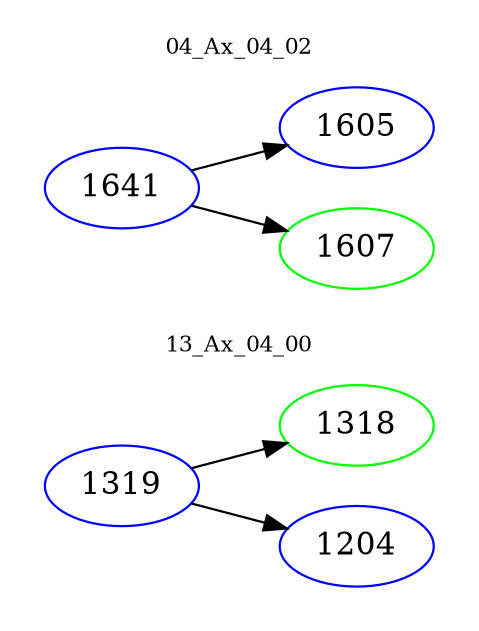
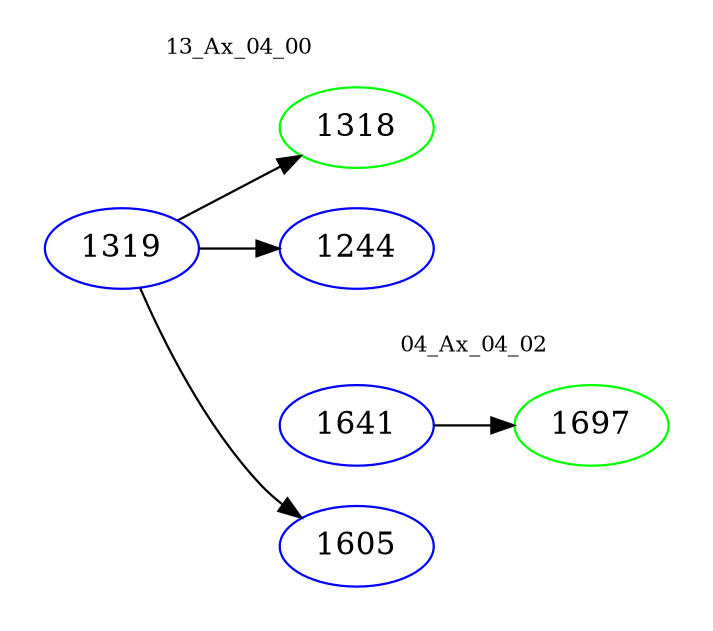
(228, 161) -> (200, 404)
(357, 249) -> (592, 425)
(357, 546) -> (357, 249)
